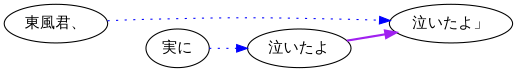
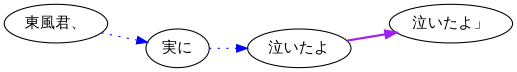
(243, 18) -> (119, 36)
